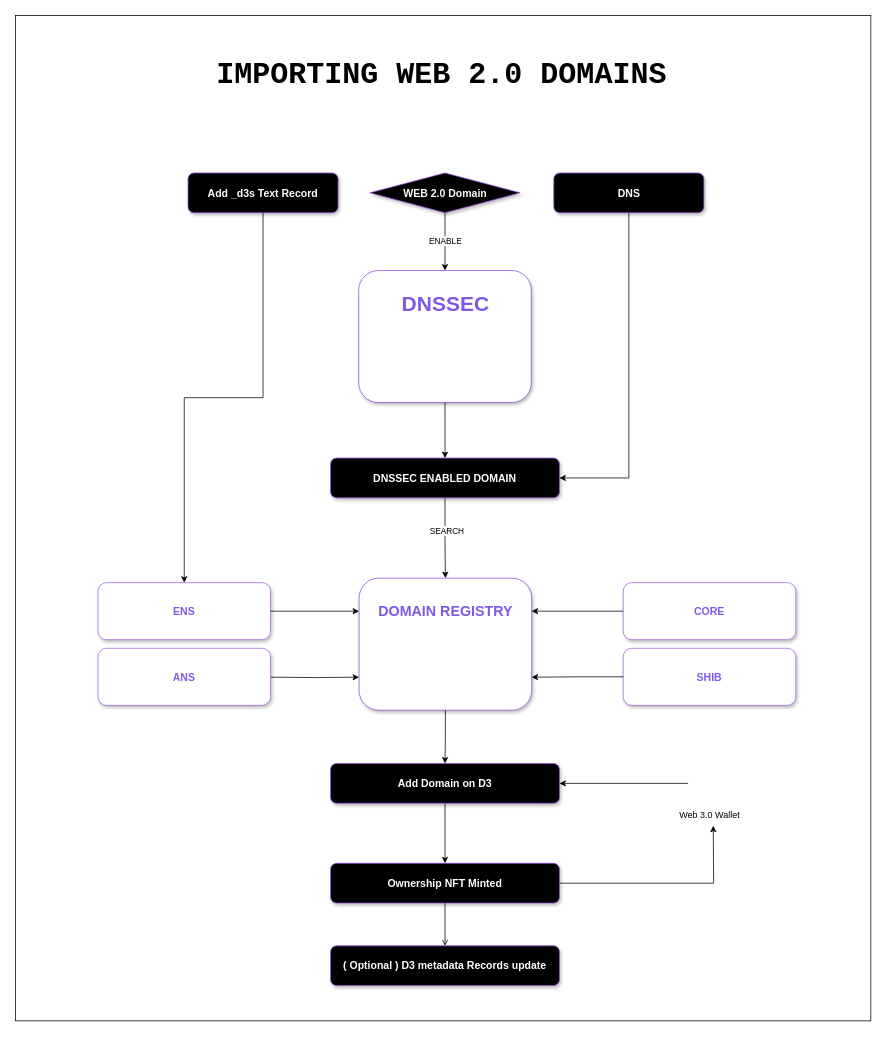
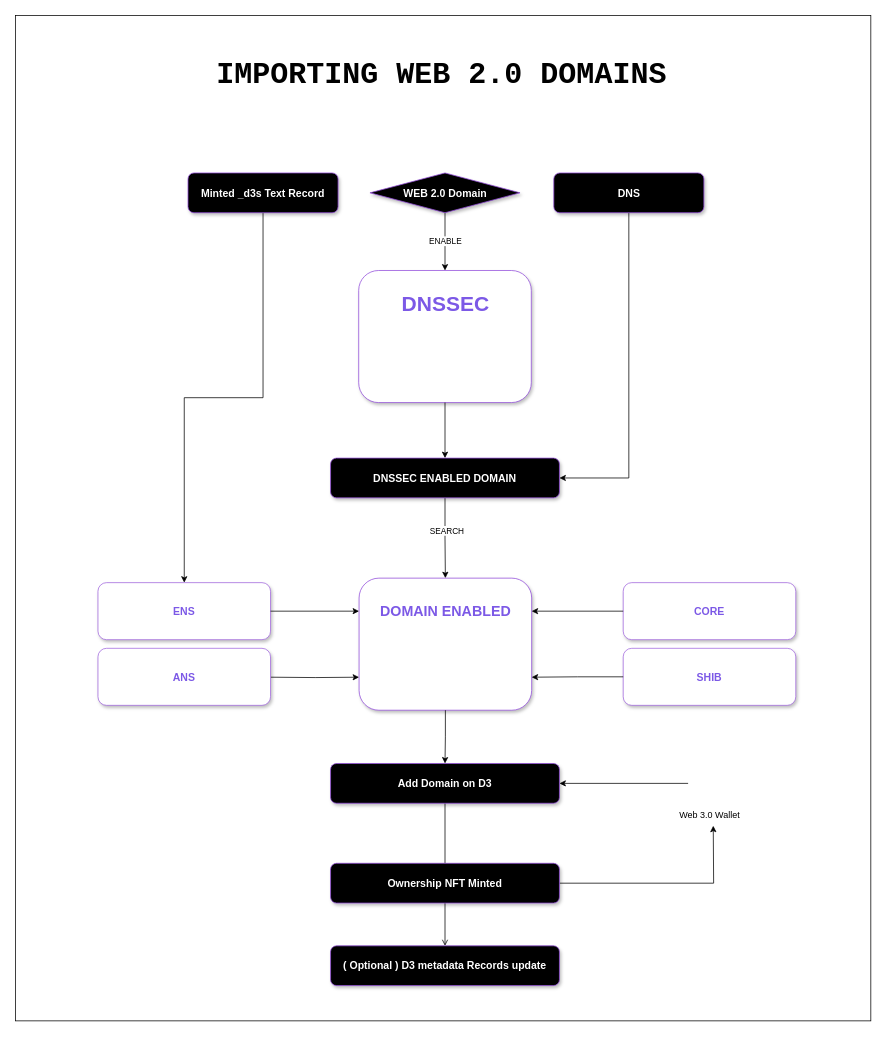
(263, 193) -> (263, 193)
(446, 612) -> (446, 612)
(445, 856) -> (445, 859)
